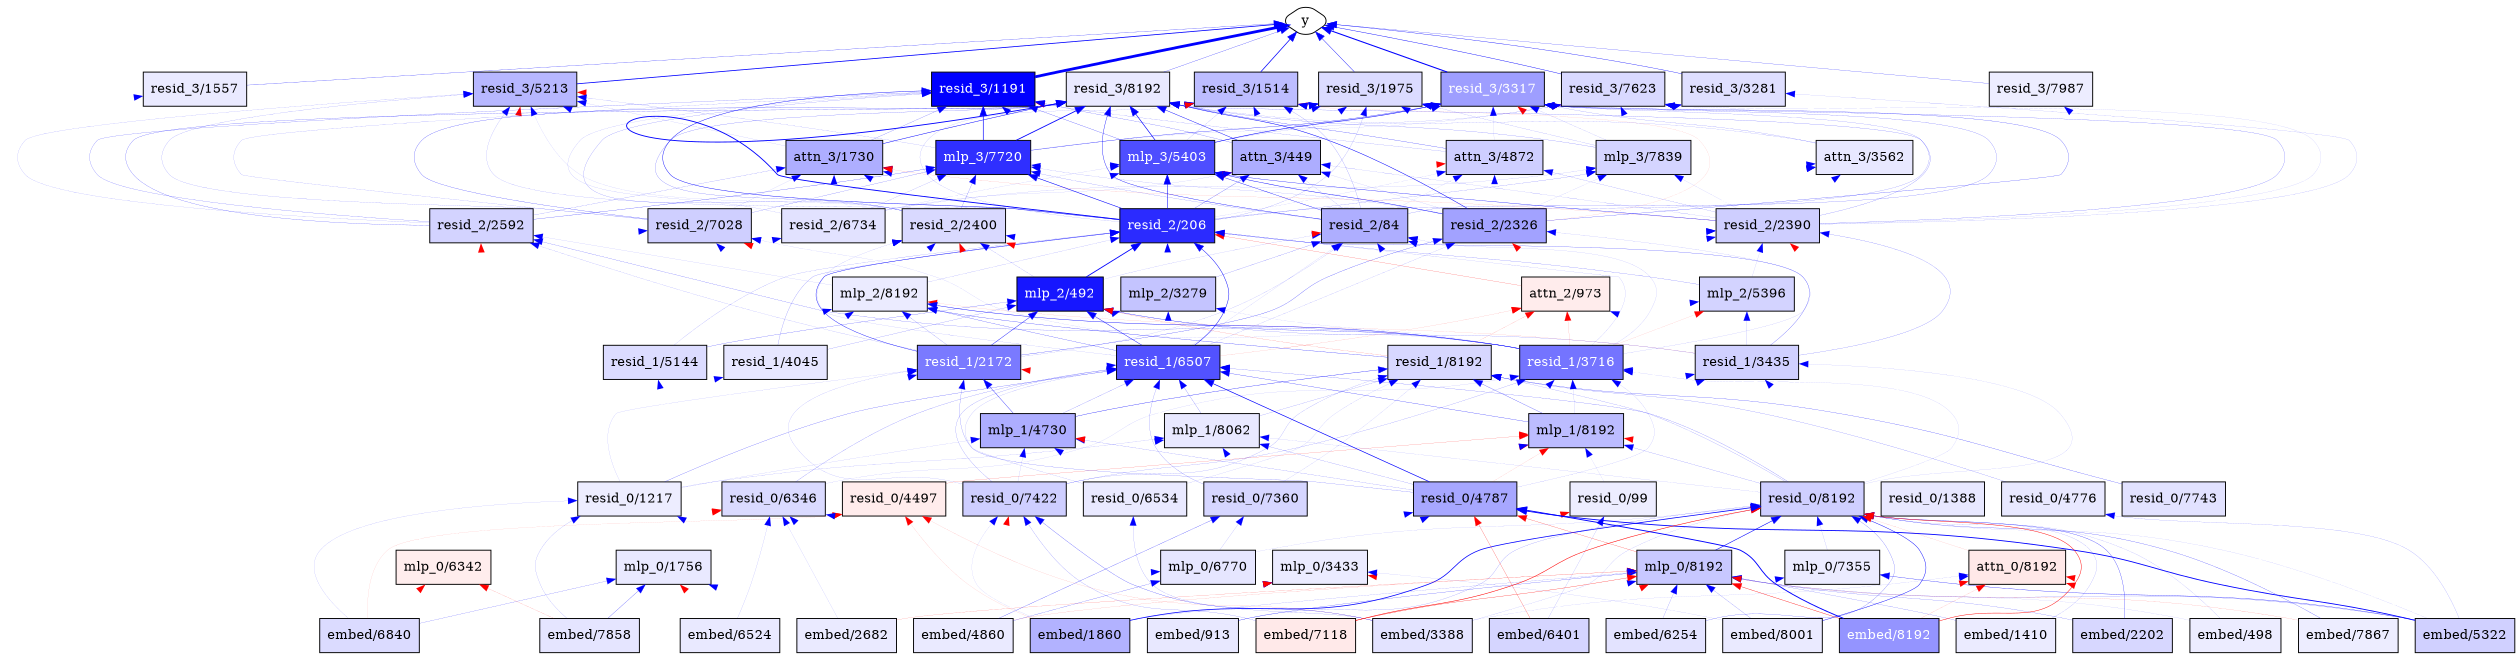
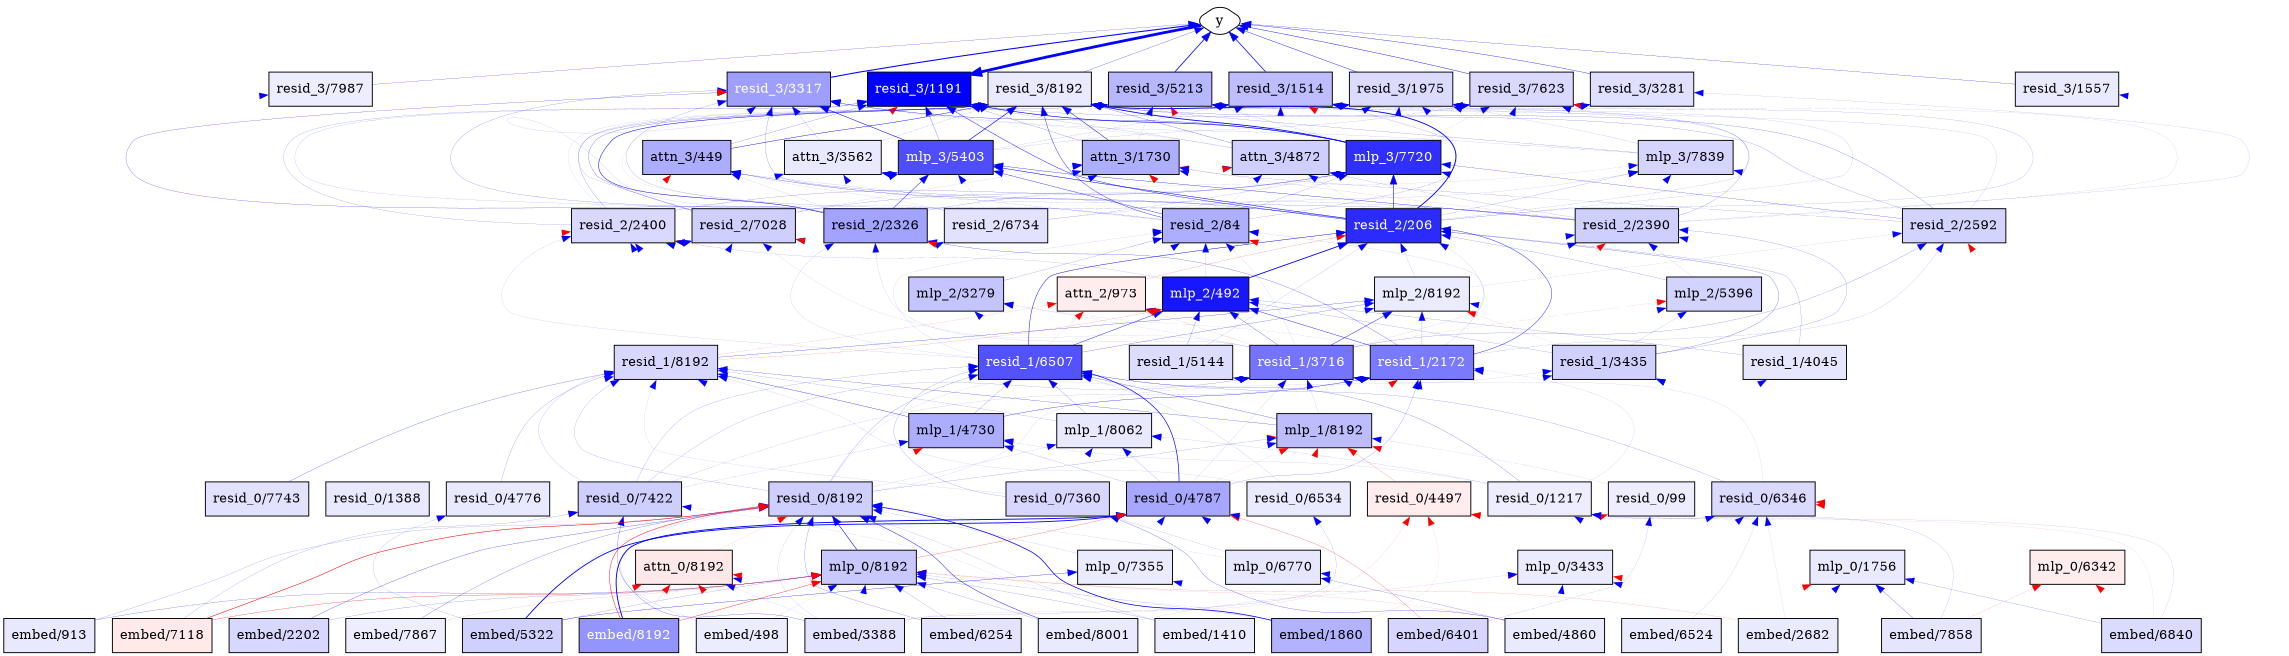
(1156, 52) -> (1090, 48)
none -> (554, 267)
(1203, 594) -> (1274, 592)
